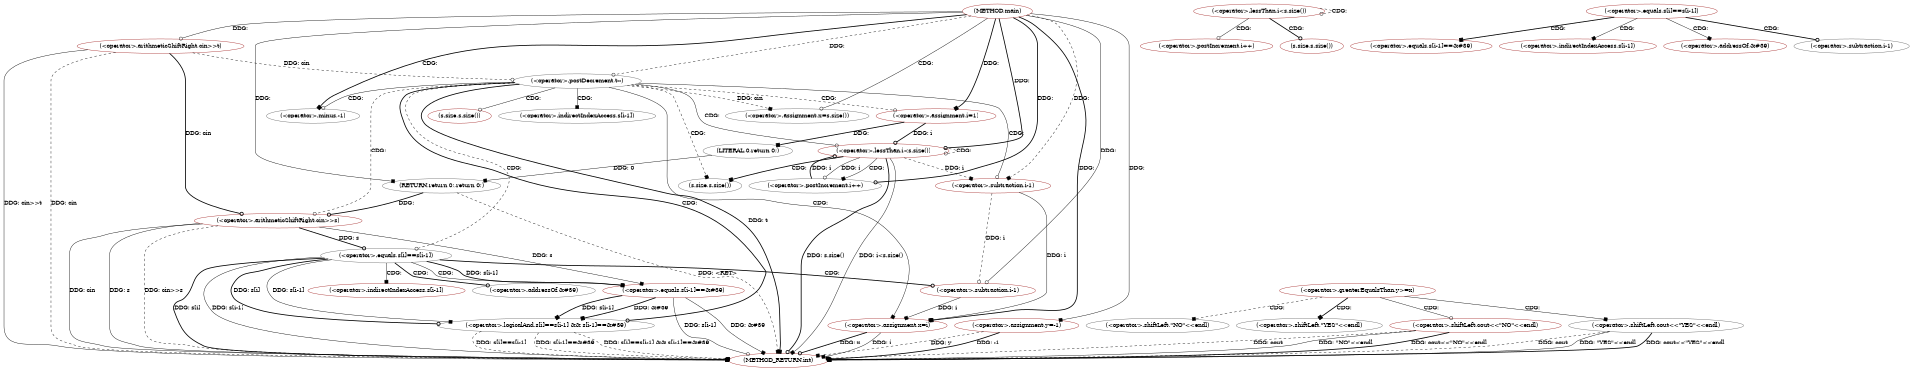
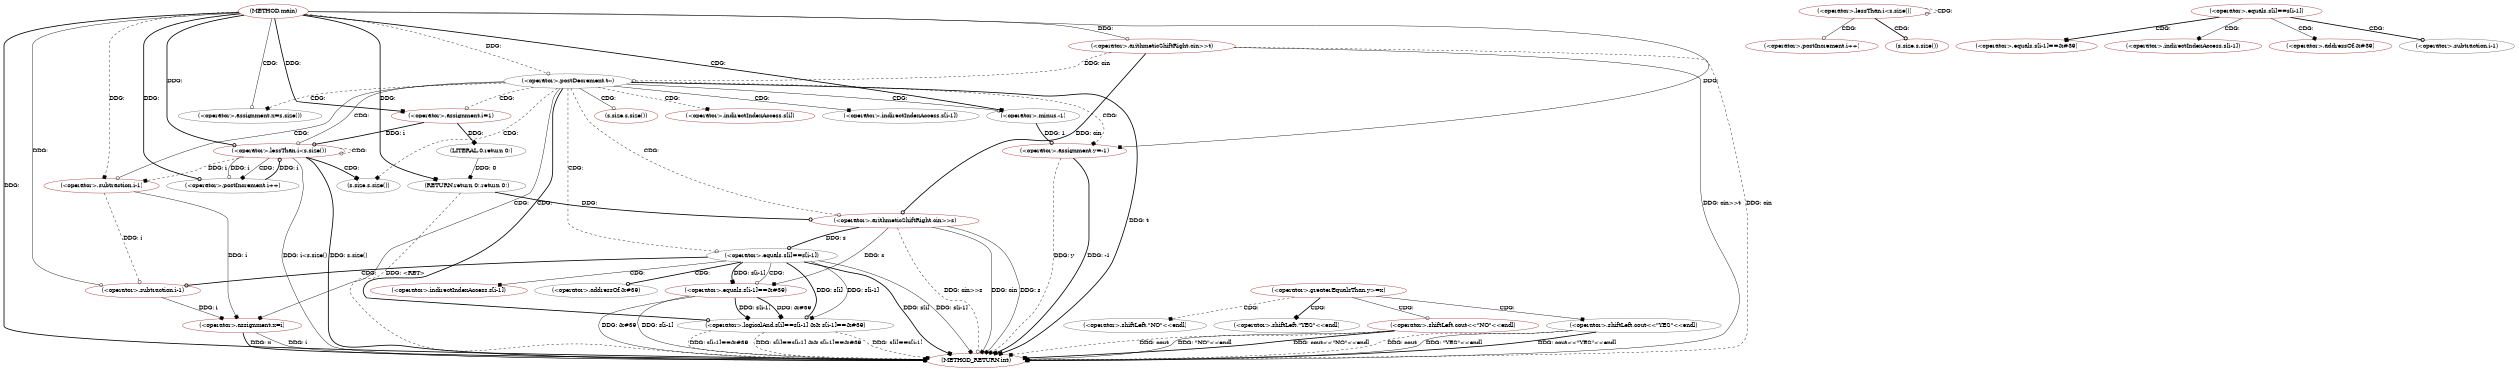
(485, 26) -> (380, 80)
none -> (881, 88)
(750, 99) -> (319, 99)
none -> (740, 116)
none -> (1042, 133)
(1077, 218) -> (202, 344)
